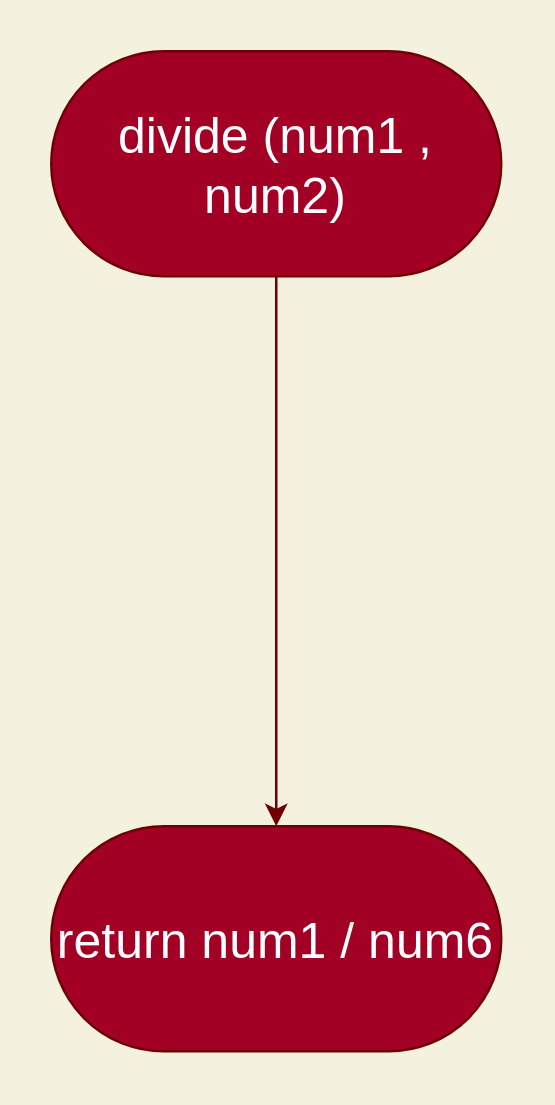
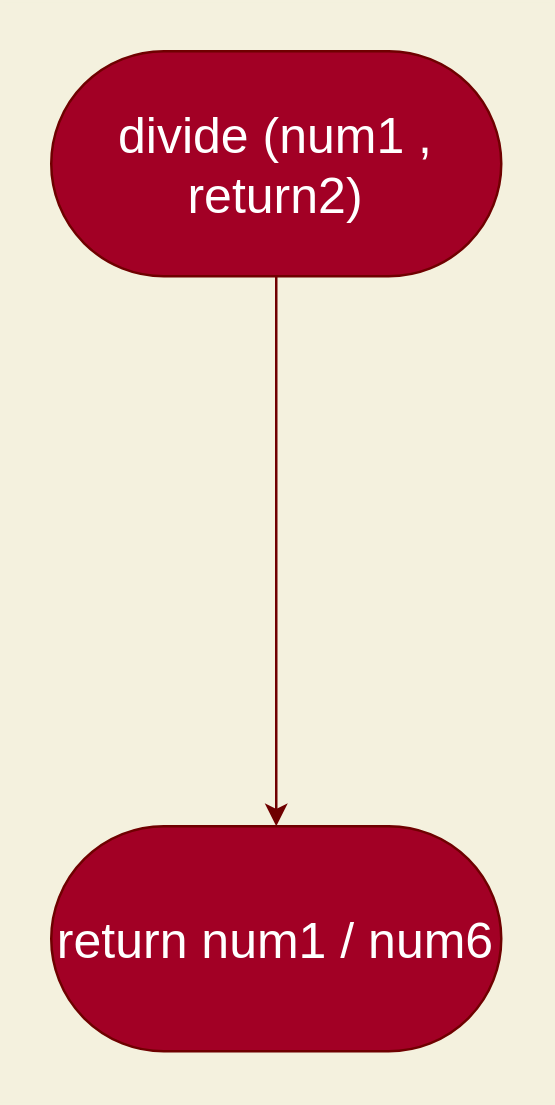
(276, 164) -> (276, 164)
